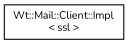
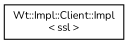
(64, 22) -> (64, 22)
